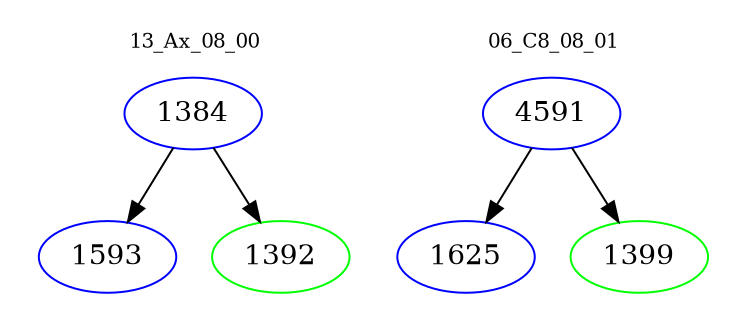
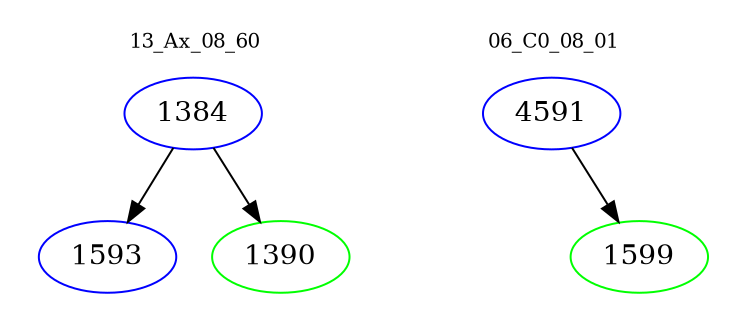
(195, 43) -> (195, 43)
(554, 43) -> (554, 43)
(281, 257) -> (281, 257)
(466, 257) -> none
(639, 257) -> (639, 257)
